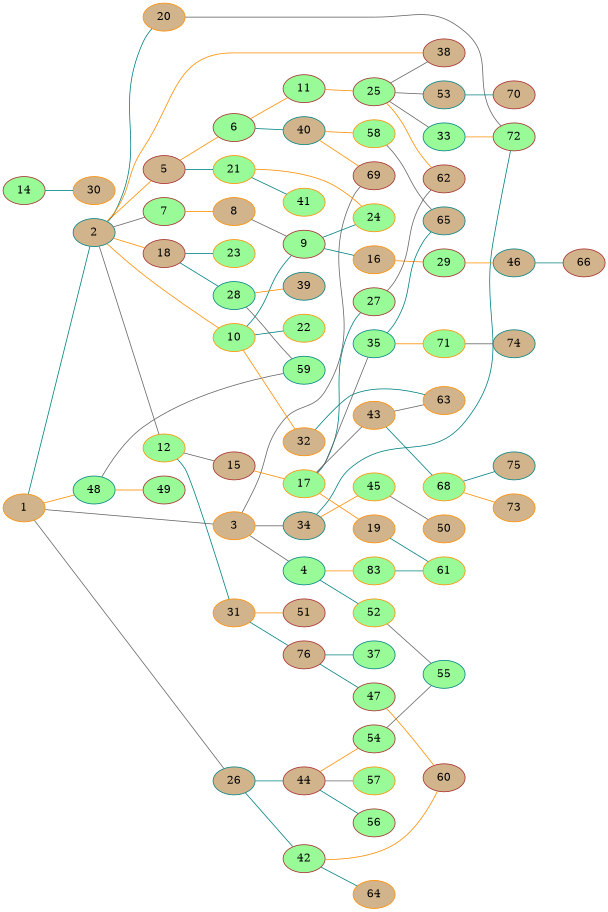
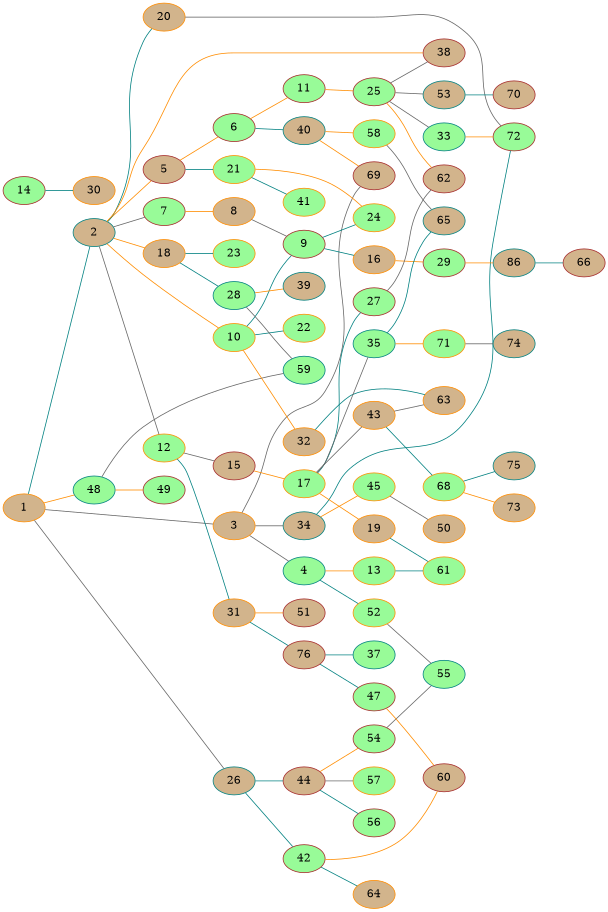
(164, 254) -> (164, 254)
(514, 263) -> (514, 263)
(374, 571) -> (374, 571)
